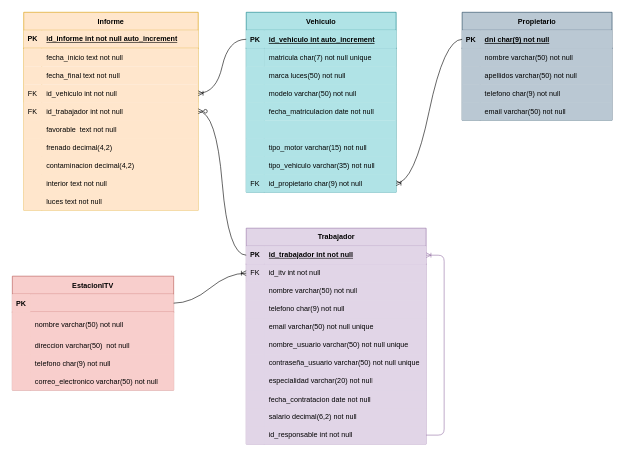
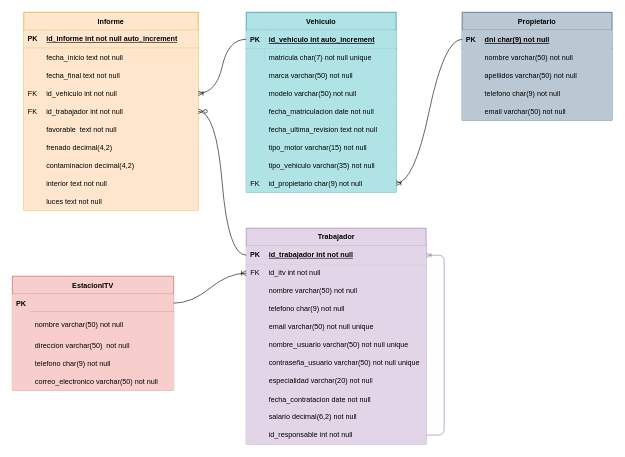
(312, 76) -> (317, 76)
none -> (330, 129)
